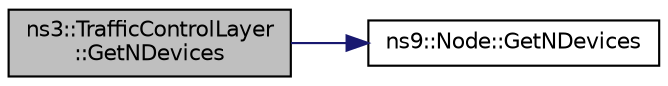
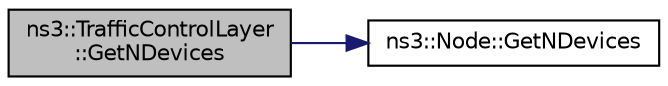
(514, 43) -> (514, 43)
